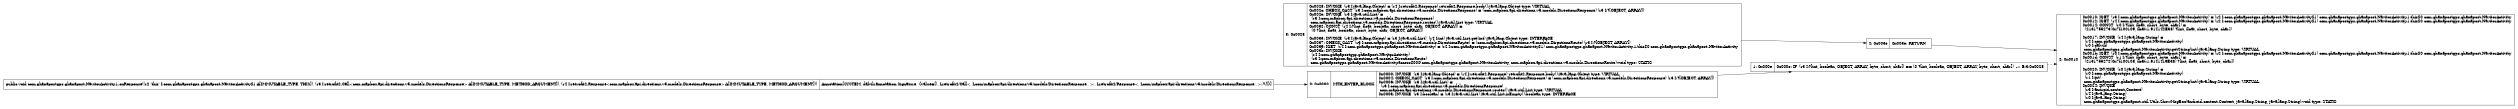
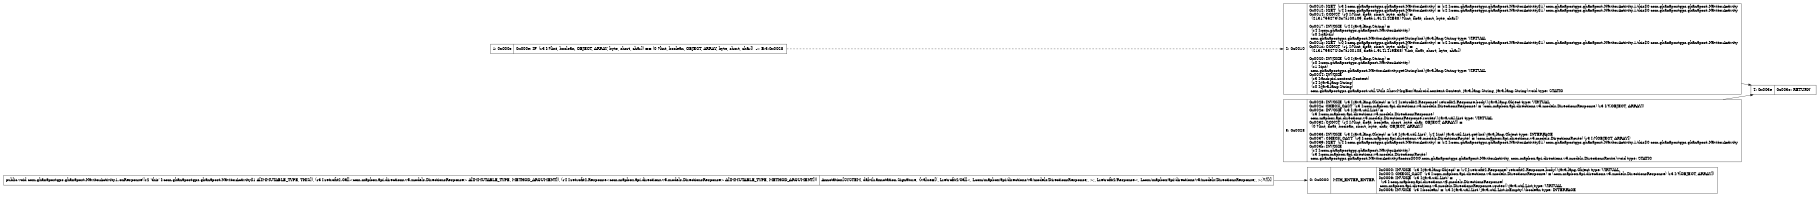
(1993, 48) -> (1745, 84)
(1753, 74) -> none
(1354, 84) -> (1354, 180)
